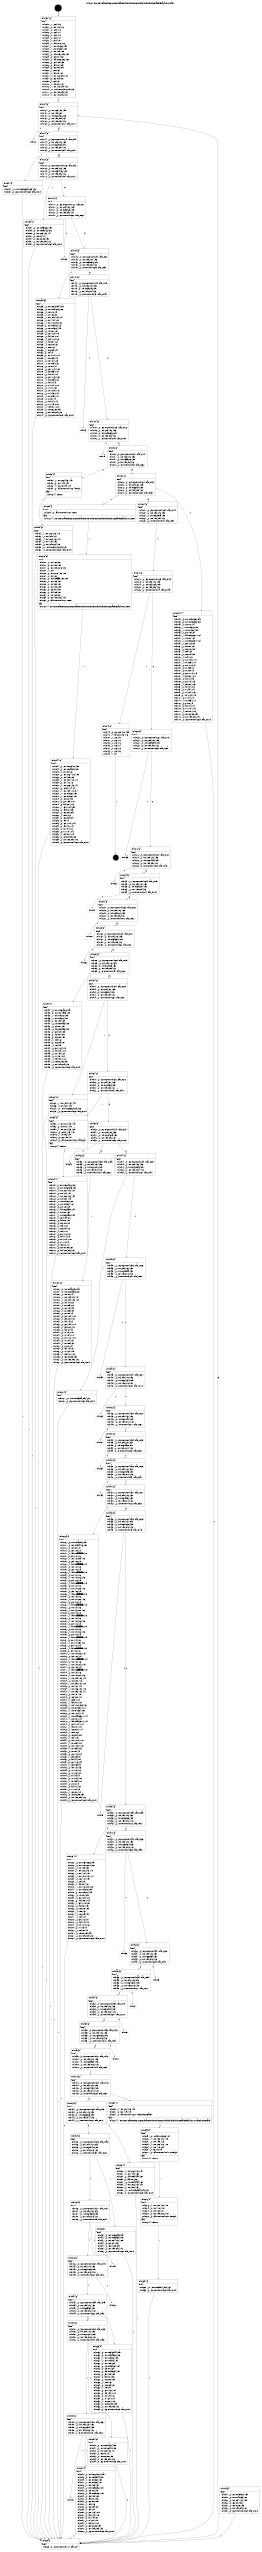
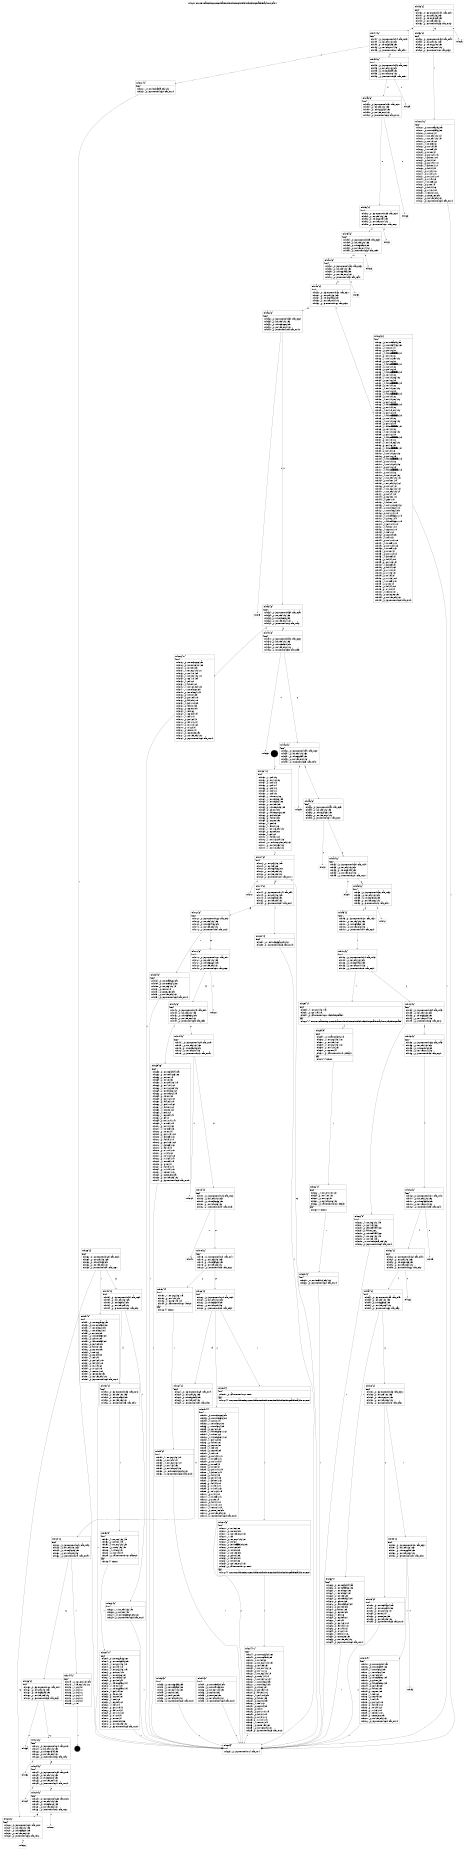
(112, 949) -> (30, 1539)
(108, 1107) -> none
(108, 2190) -> none
